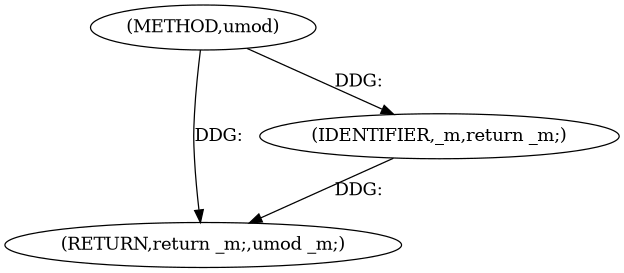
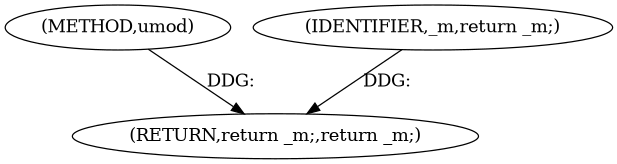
(315, 79) -> none
(203, 245) -> (275, 136)
